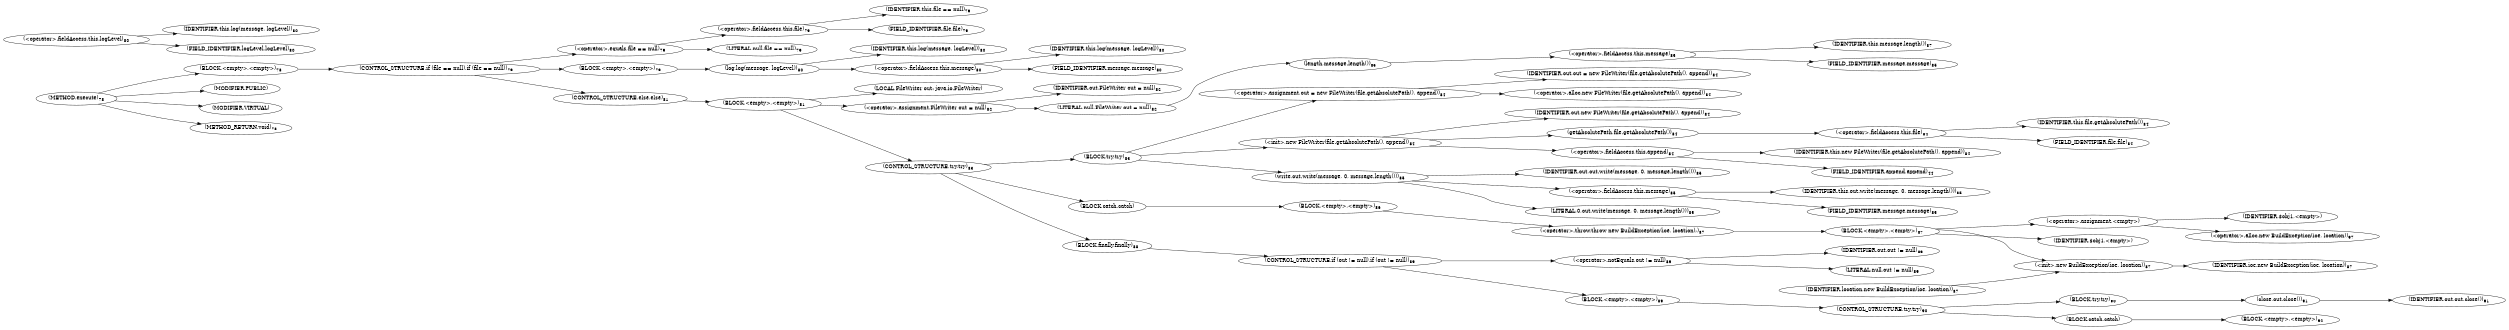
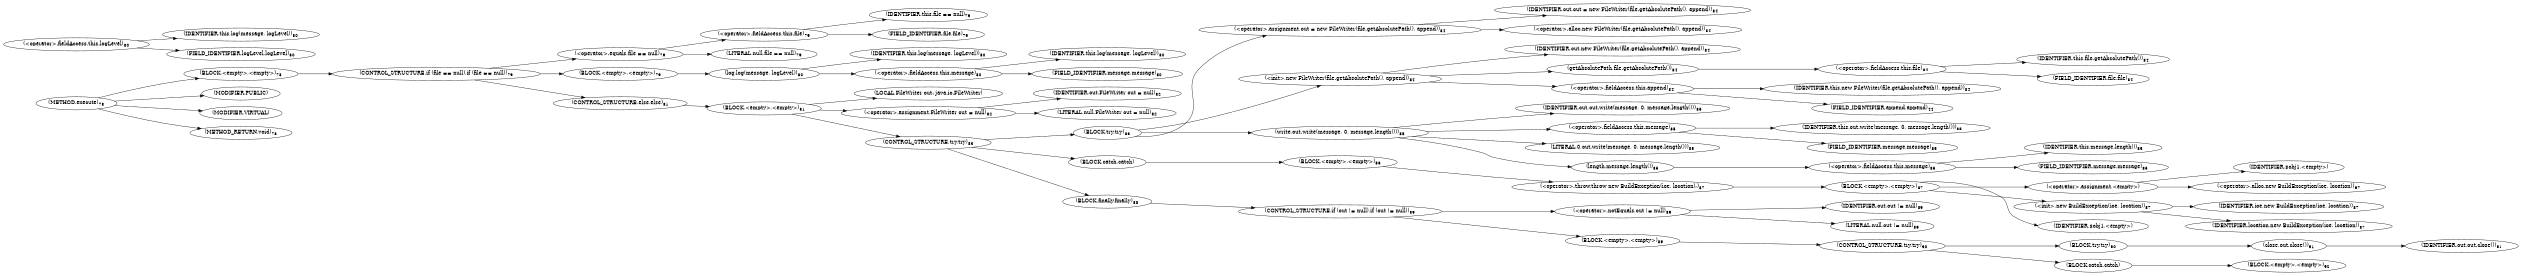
(1929, 44) -> (2140, 147)
(1223, 74) -> (1483, 153)
(2004, 280) -> (2184, 216)
